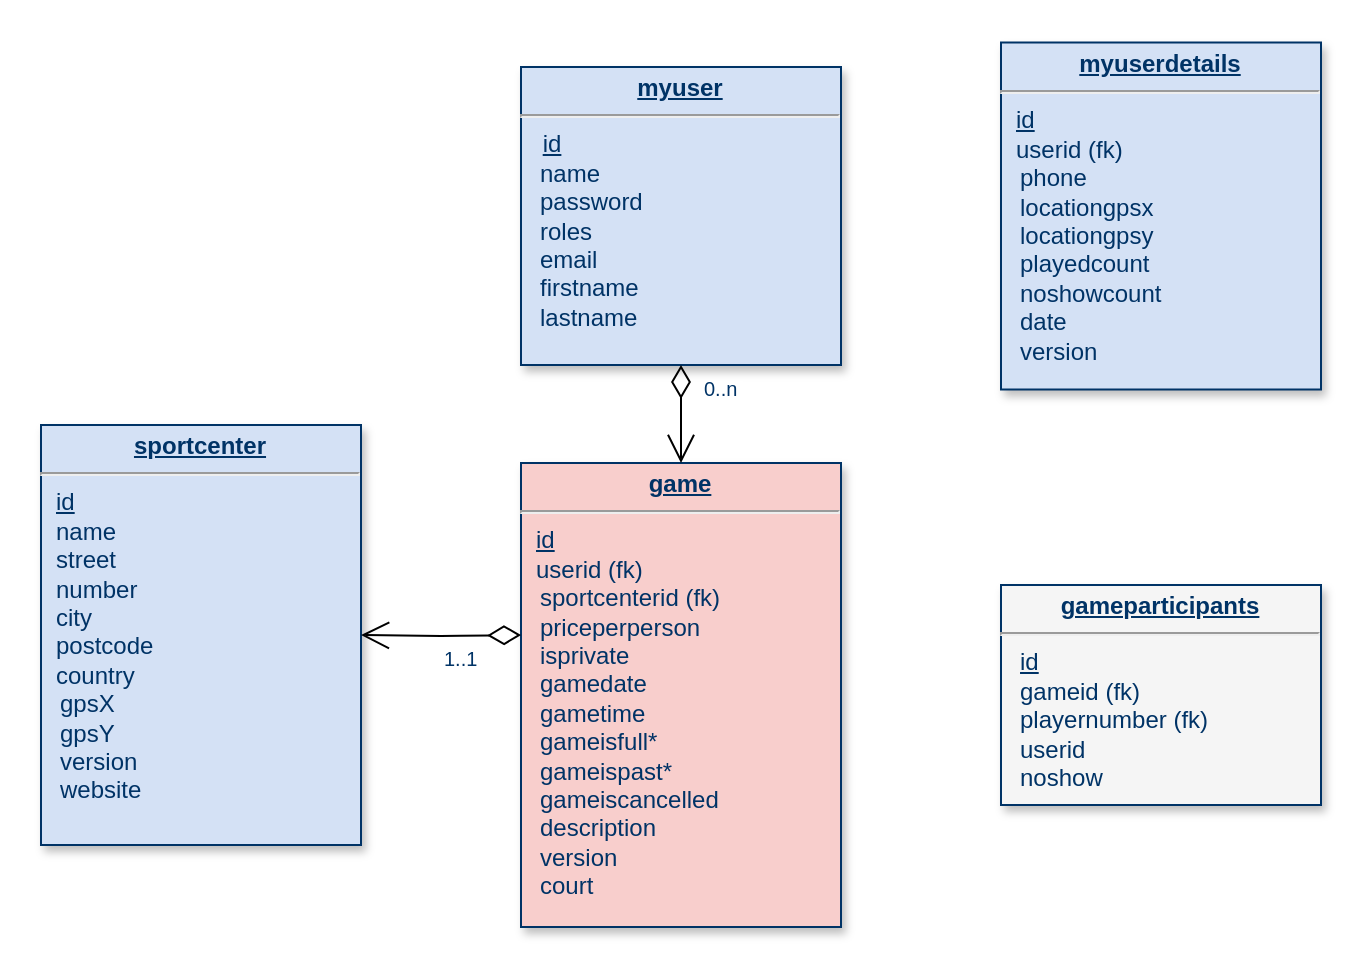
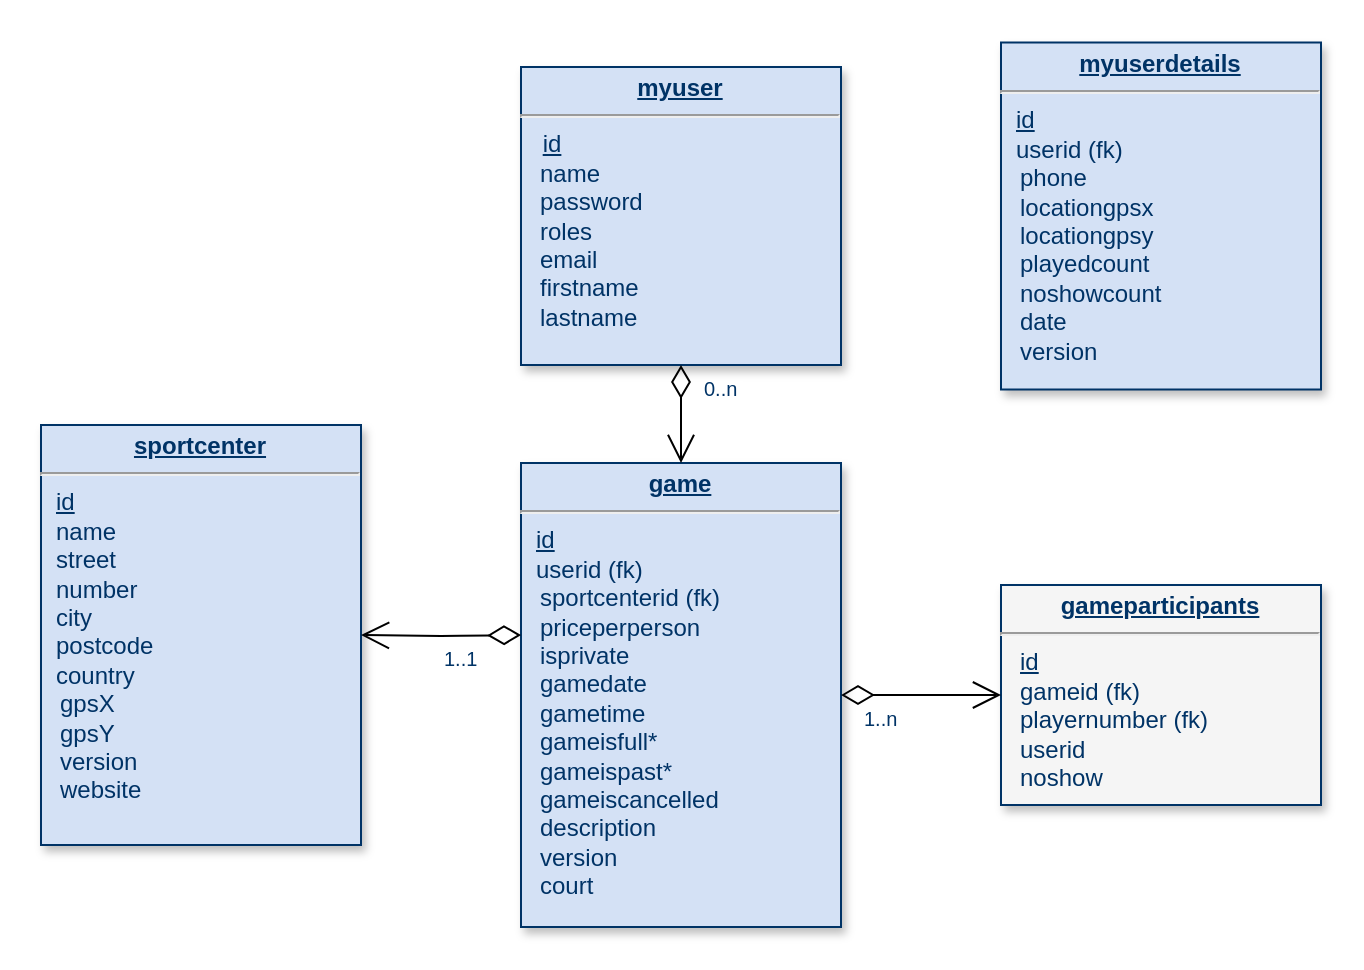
(681, 695) -> (681, 695)
none -> (934, 695)
